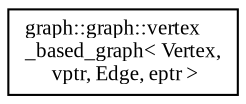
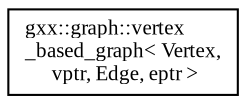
(123, 52) -> (123, 52)
